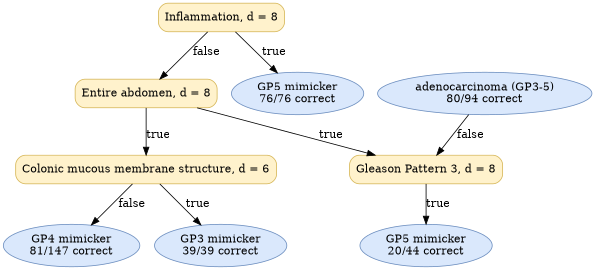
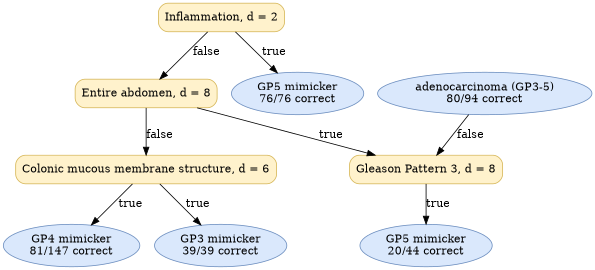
(221, 17) -> (221, 17)
(158, 135) -> (160, 135)
(132, 204) -> (131, 204)
